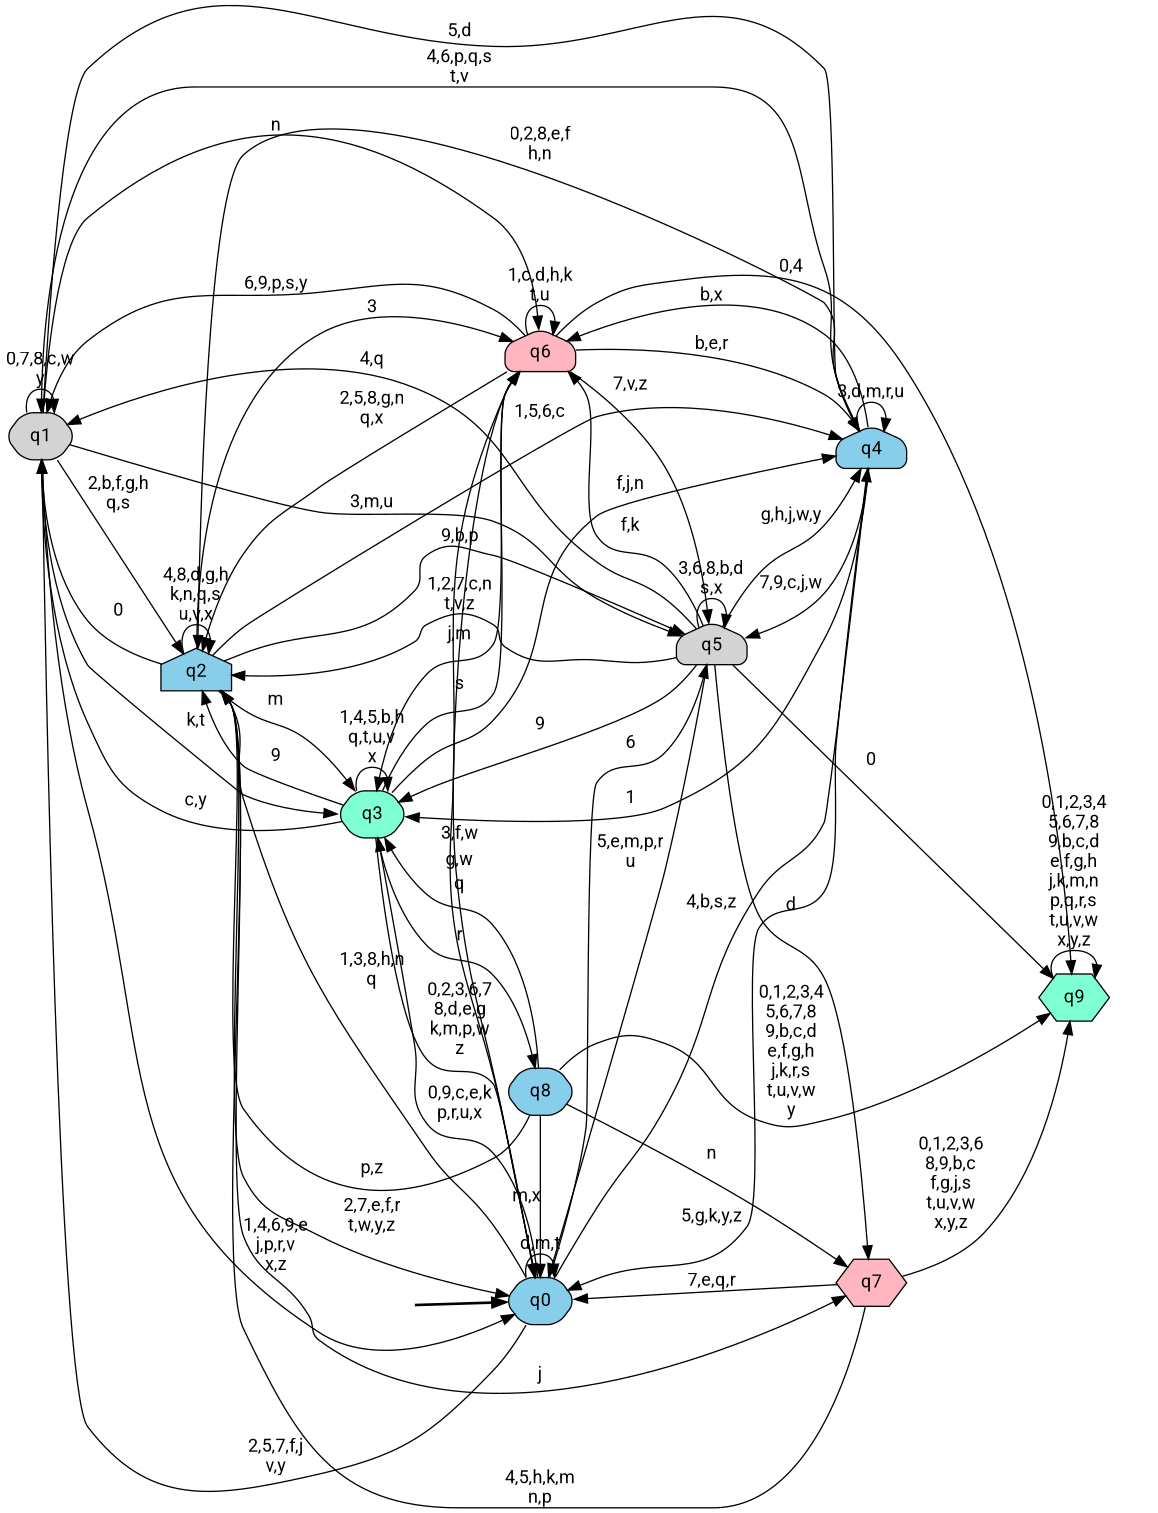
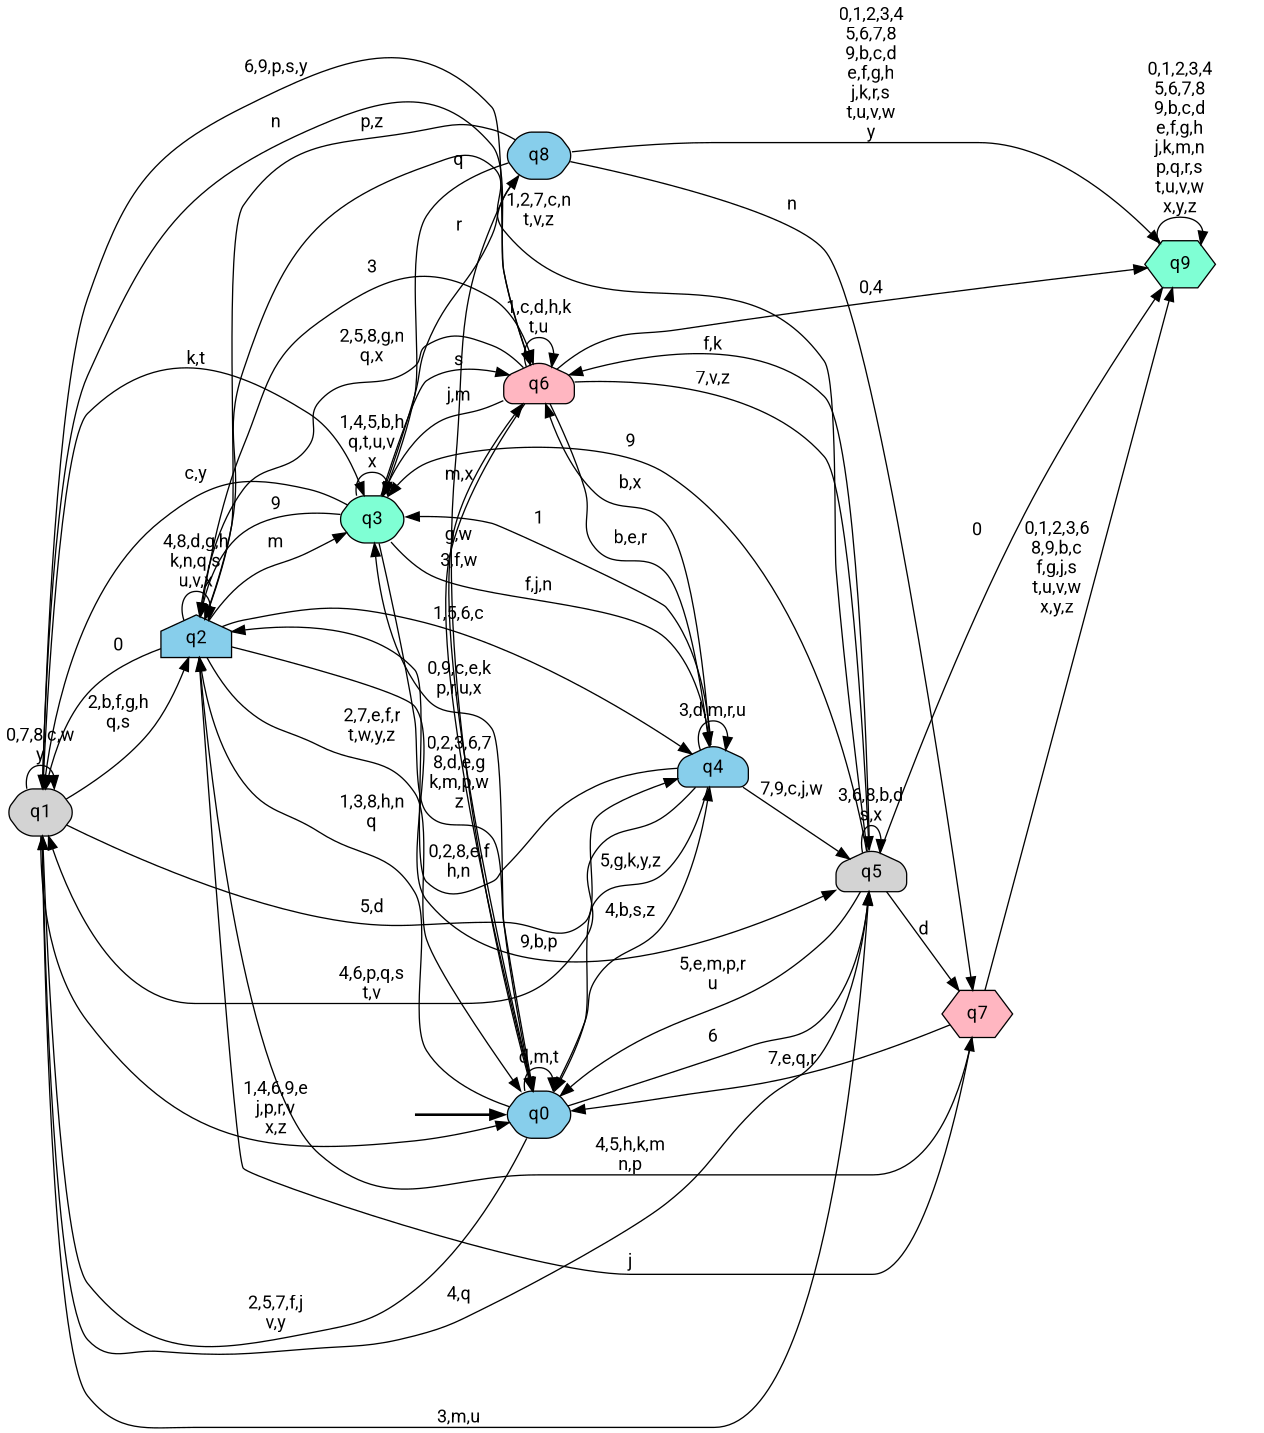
(787, 552) -> none
